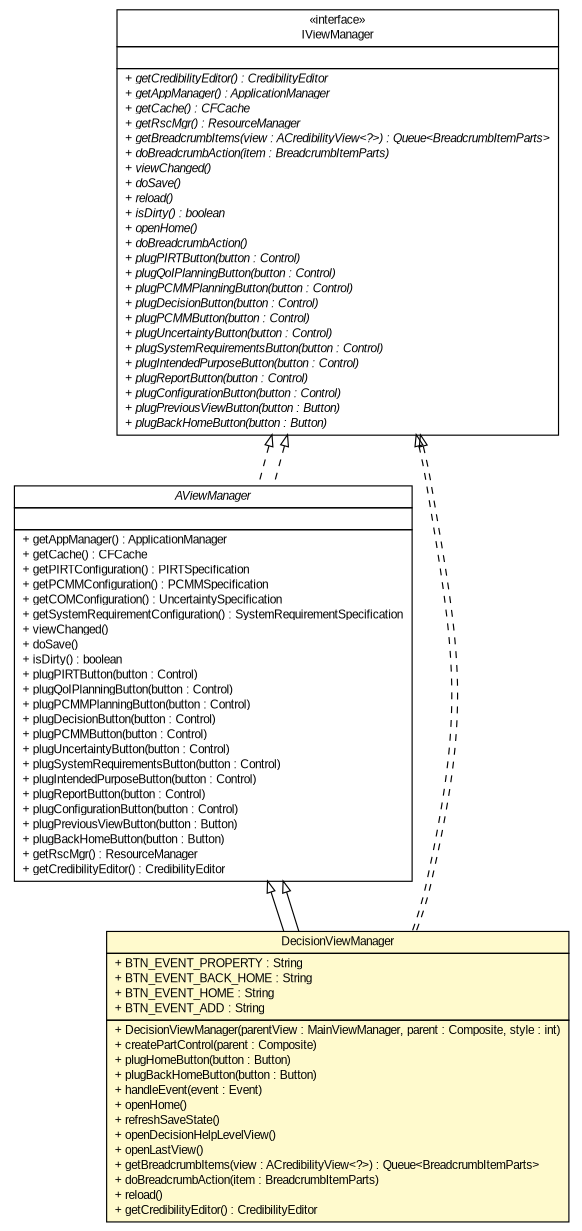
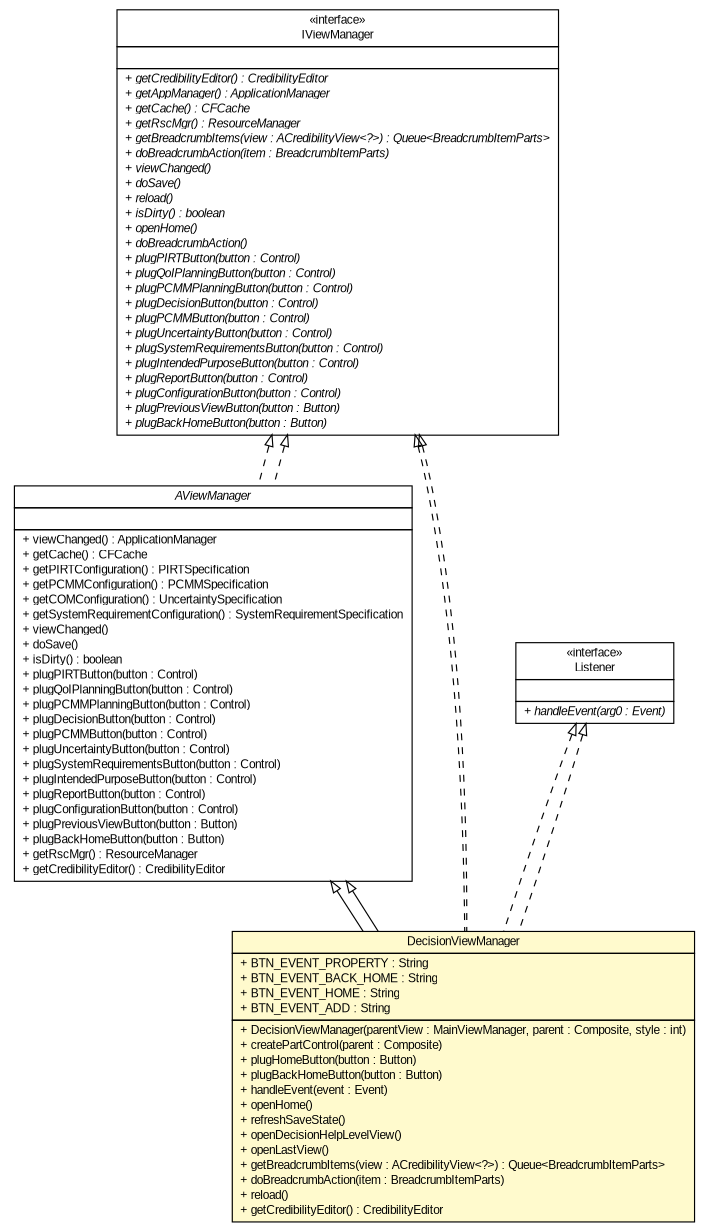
(125, 540) -> (120, 540)
none -> (594, 683)
